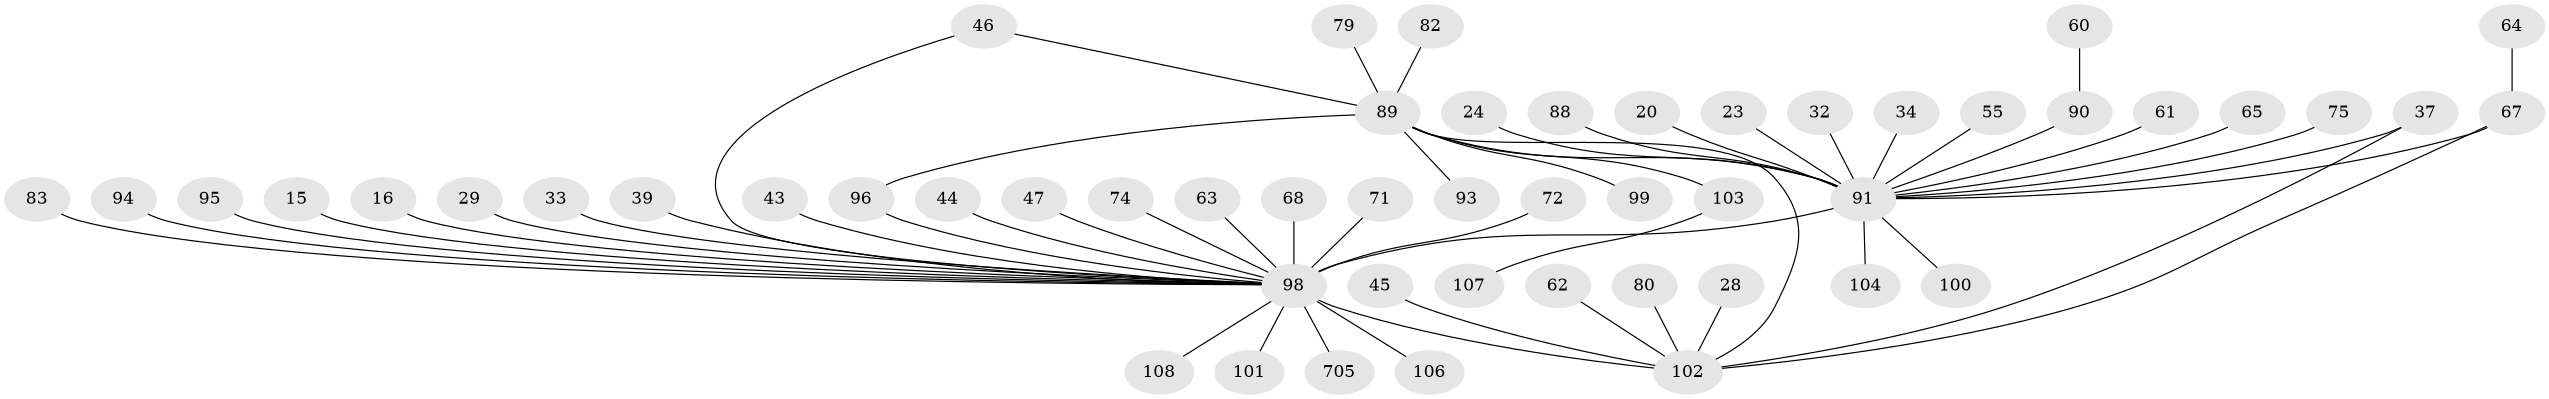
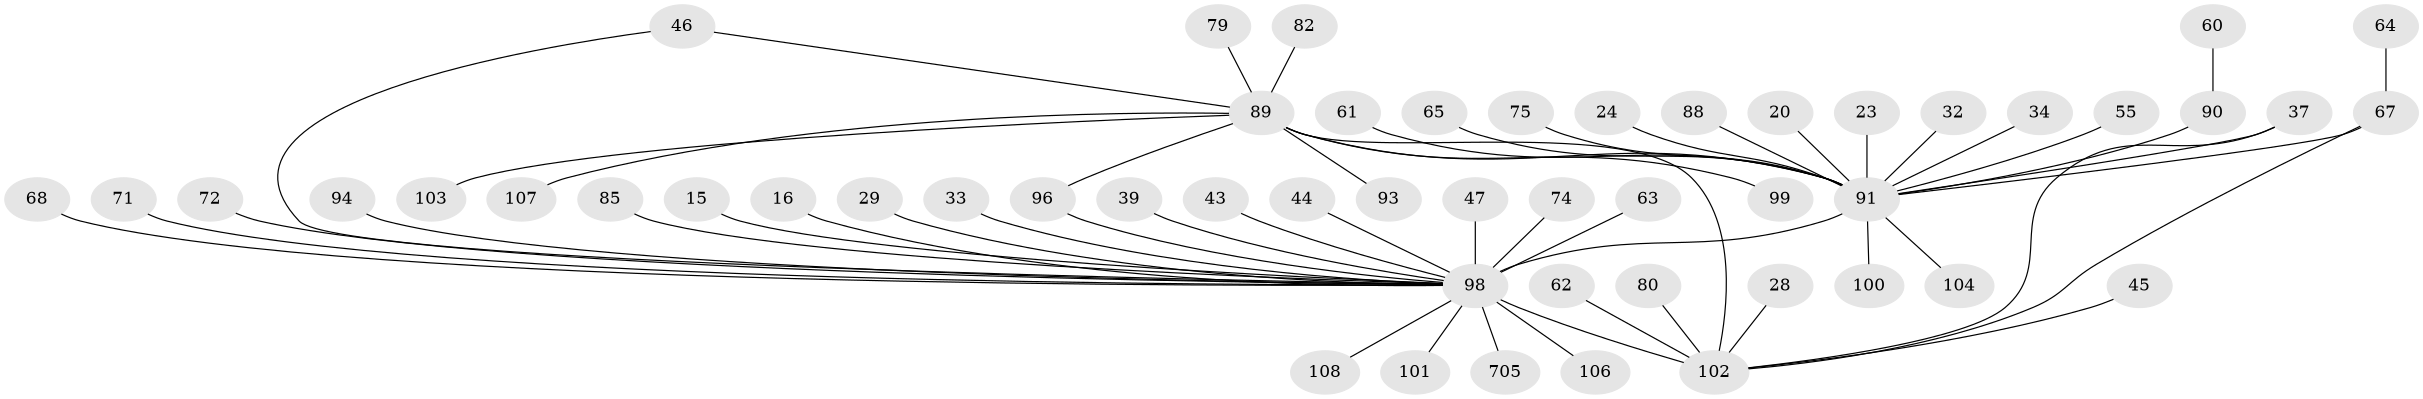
(37, 199) -> none
(210, 199) -> (610, 199)
(1599, 243) -> (954, 121)
